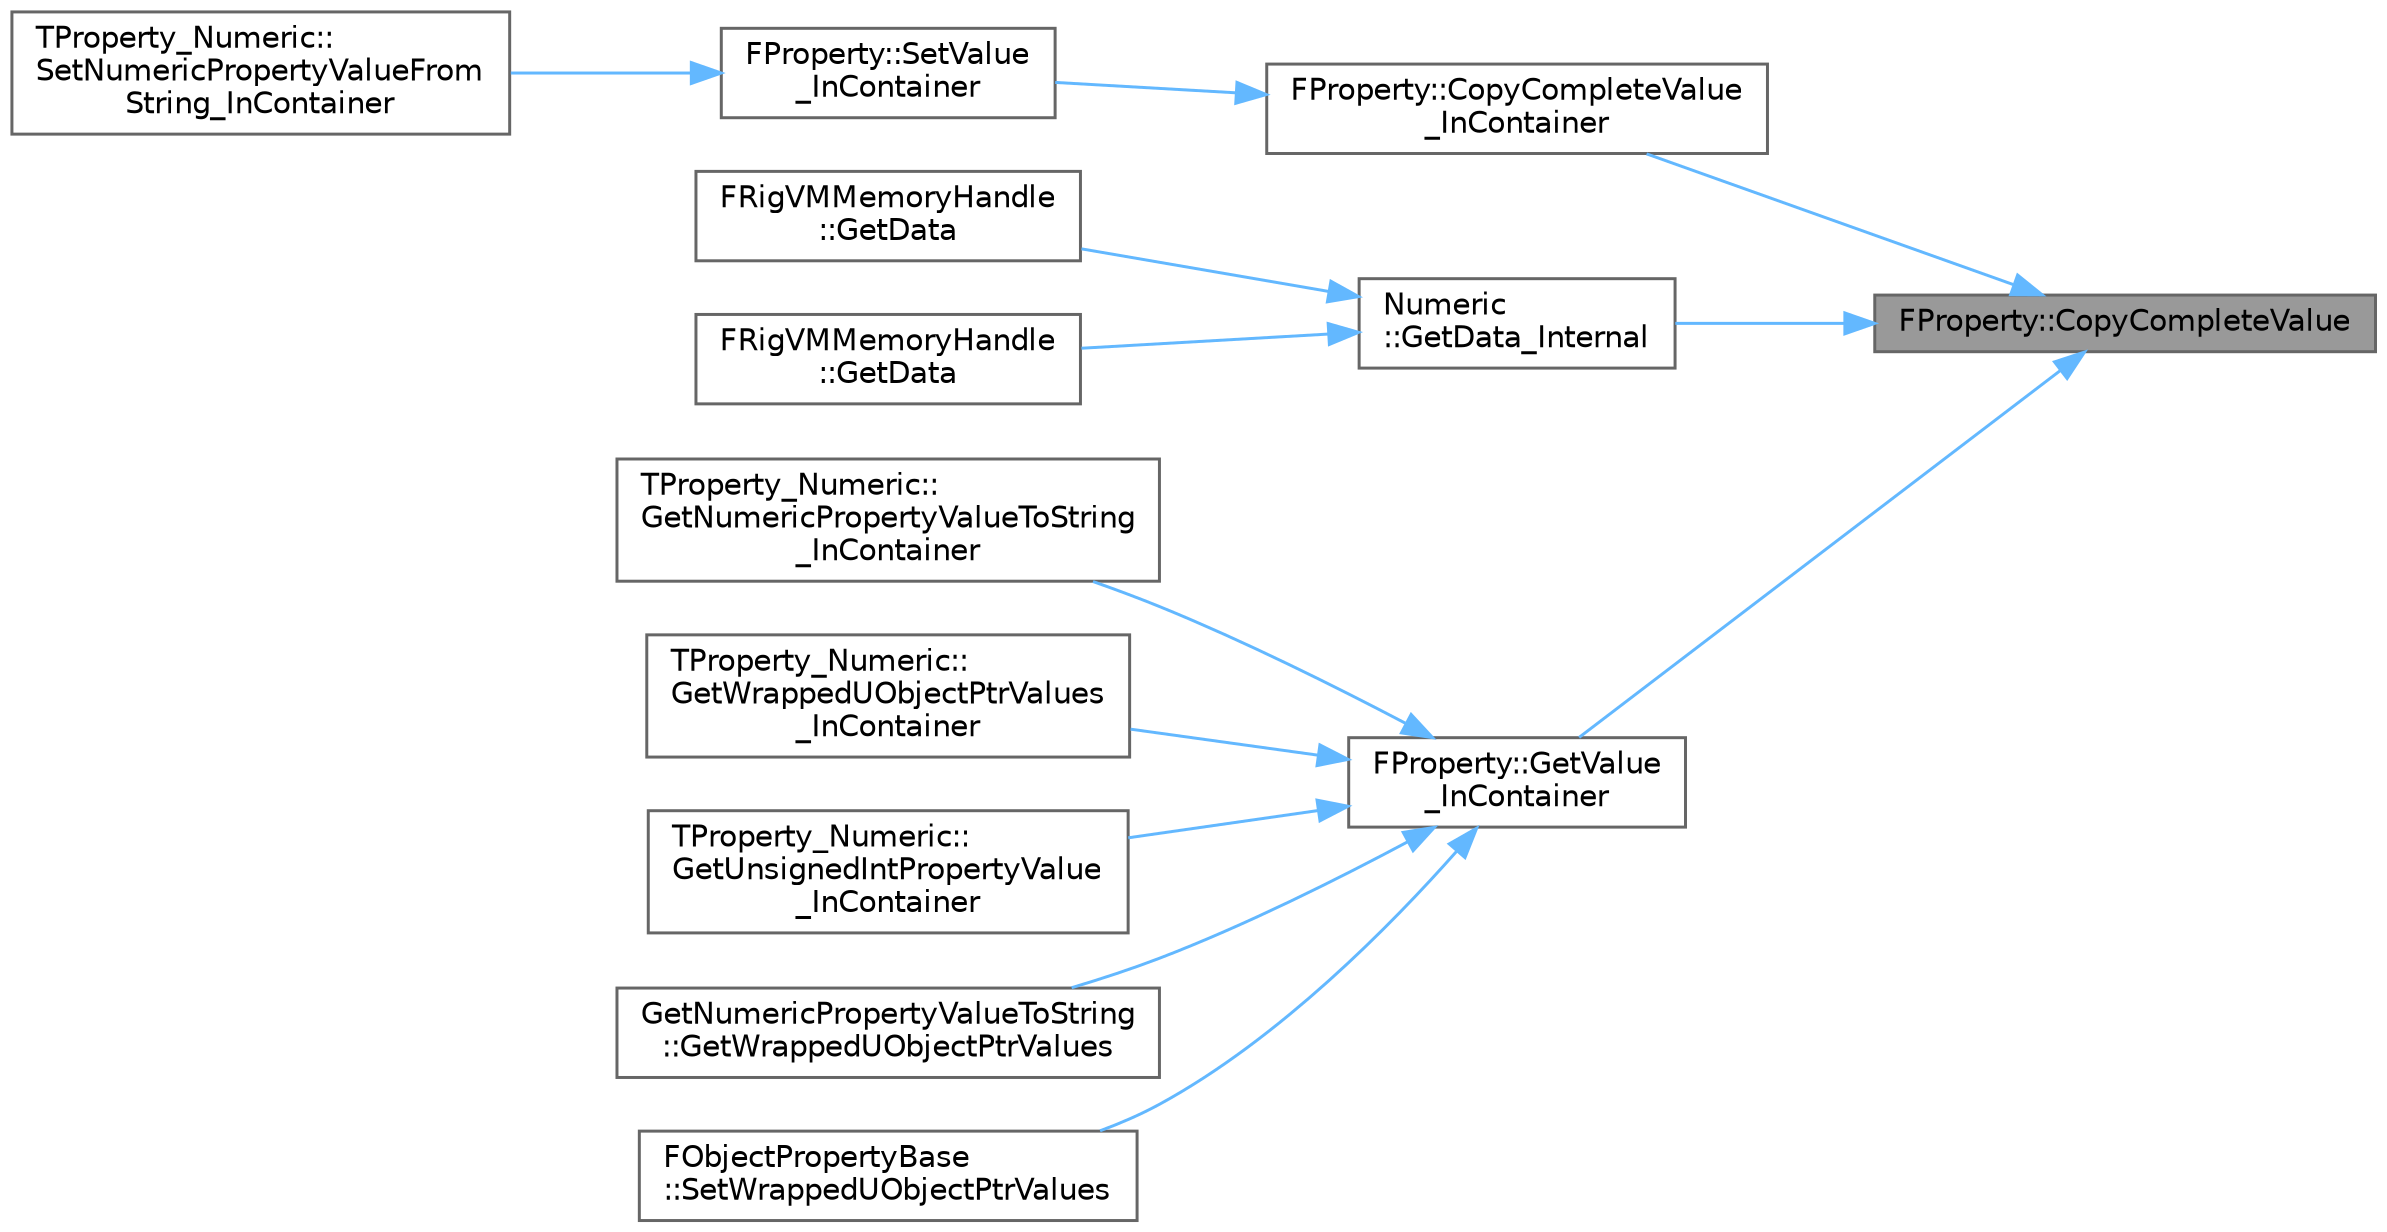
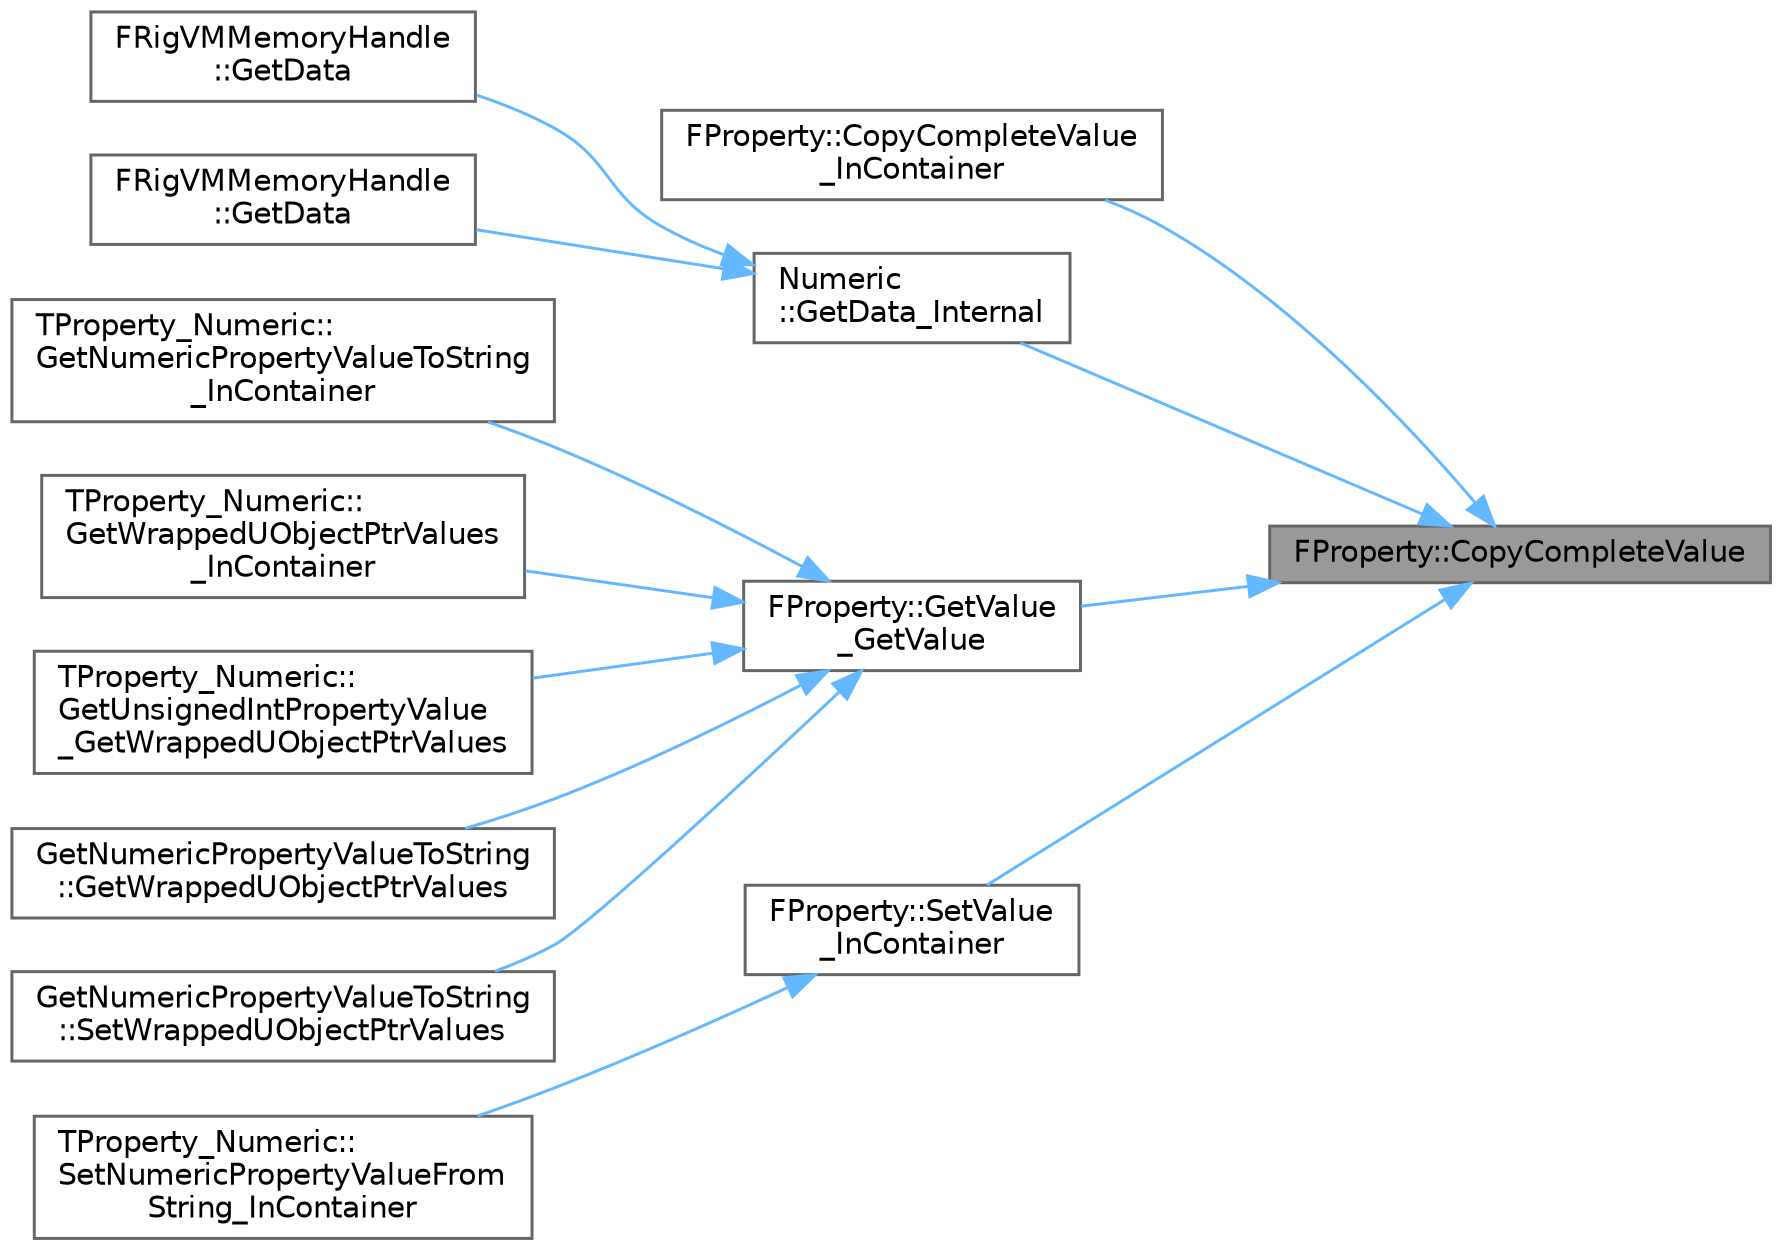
(1146, 88) -> (1216, 742)
(1517, 782) -> (912, 626)
(888, 872) -> (283, 712)
(888, 1176) -> (283, 1016)
